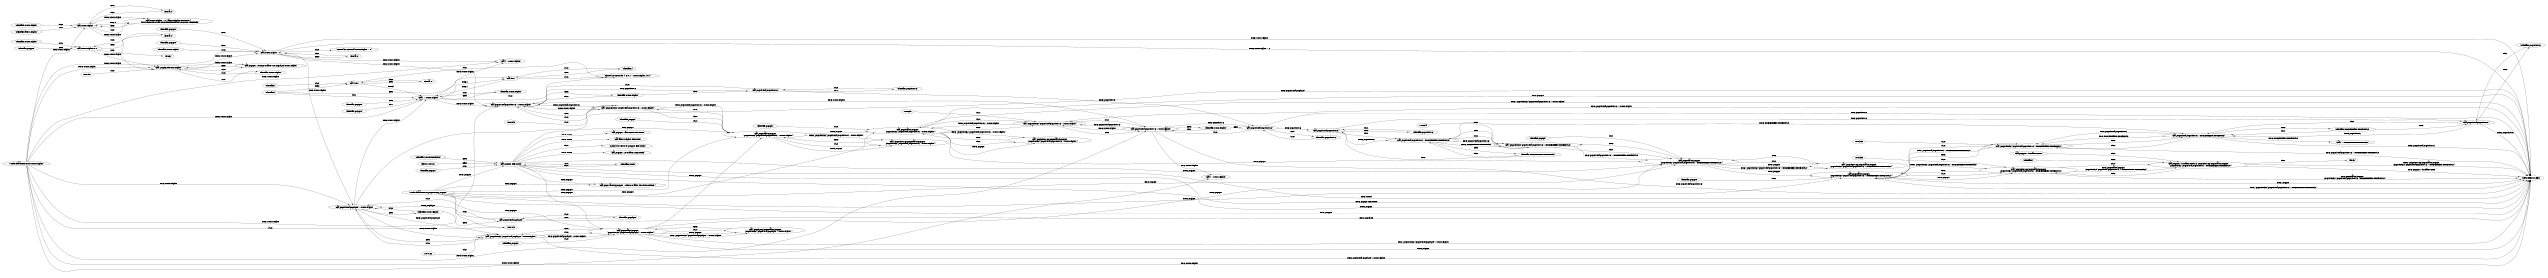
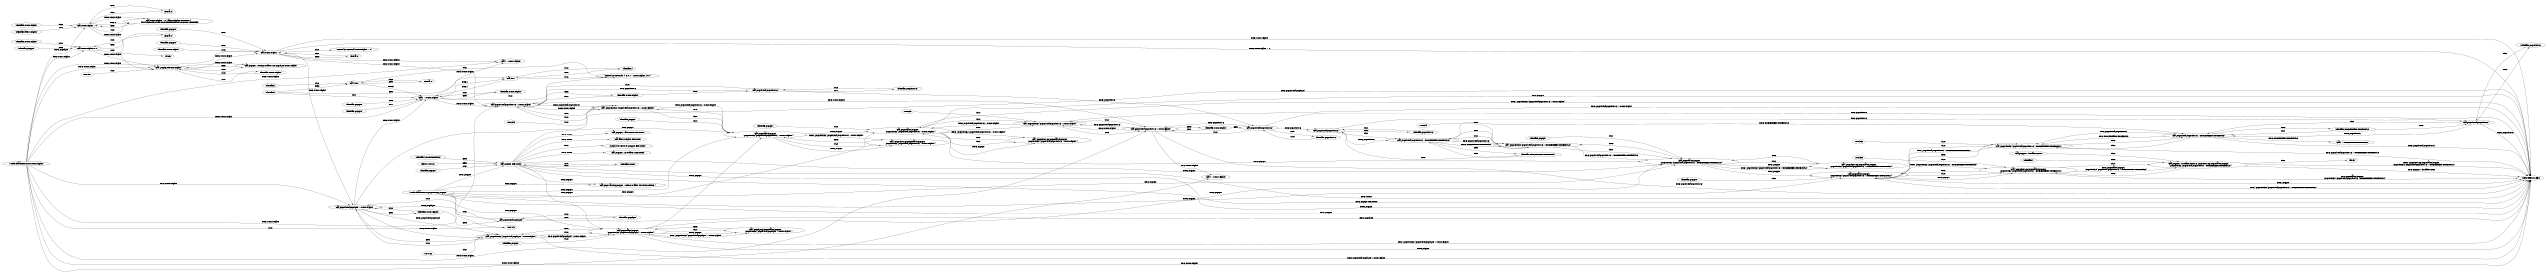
(61, 50) -> (61, 50)
none -> (43, 77)
